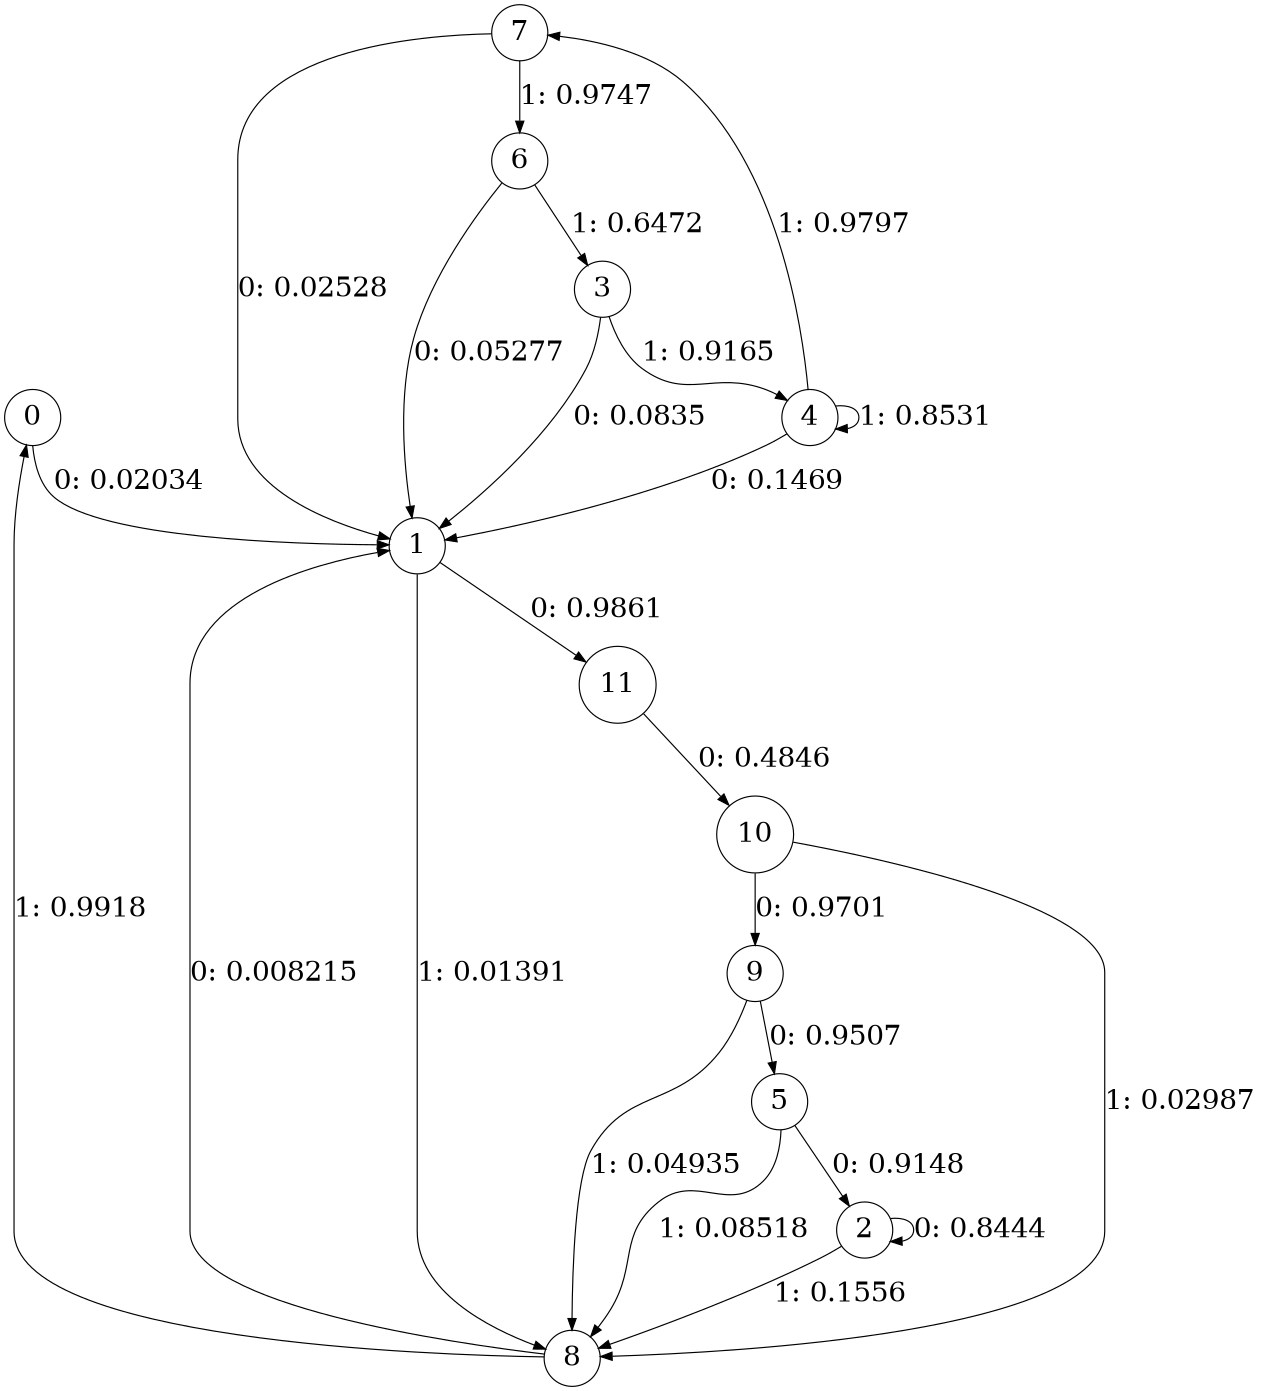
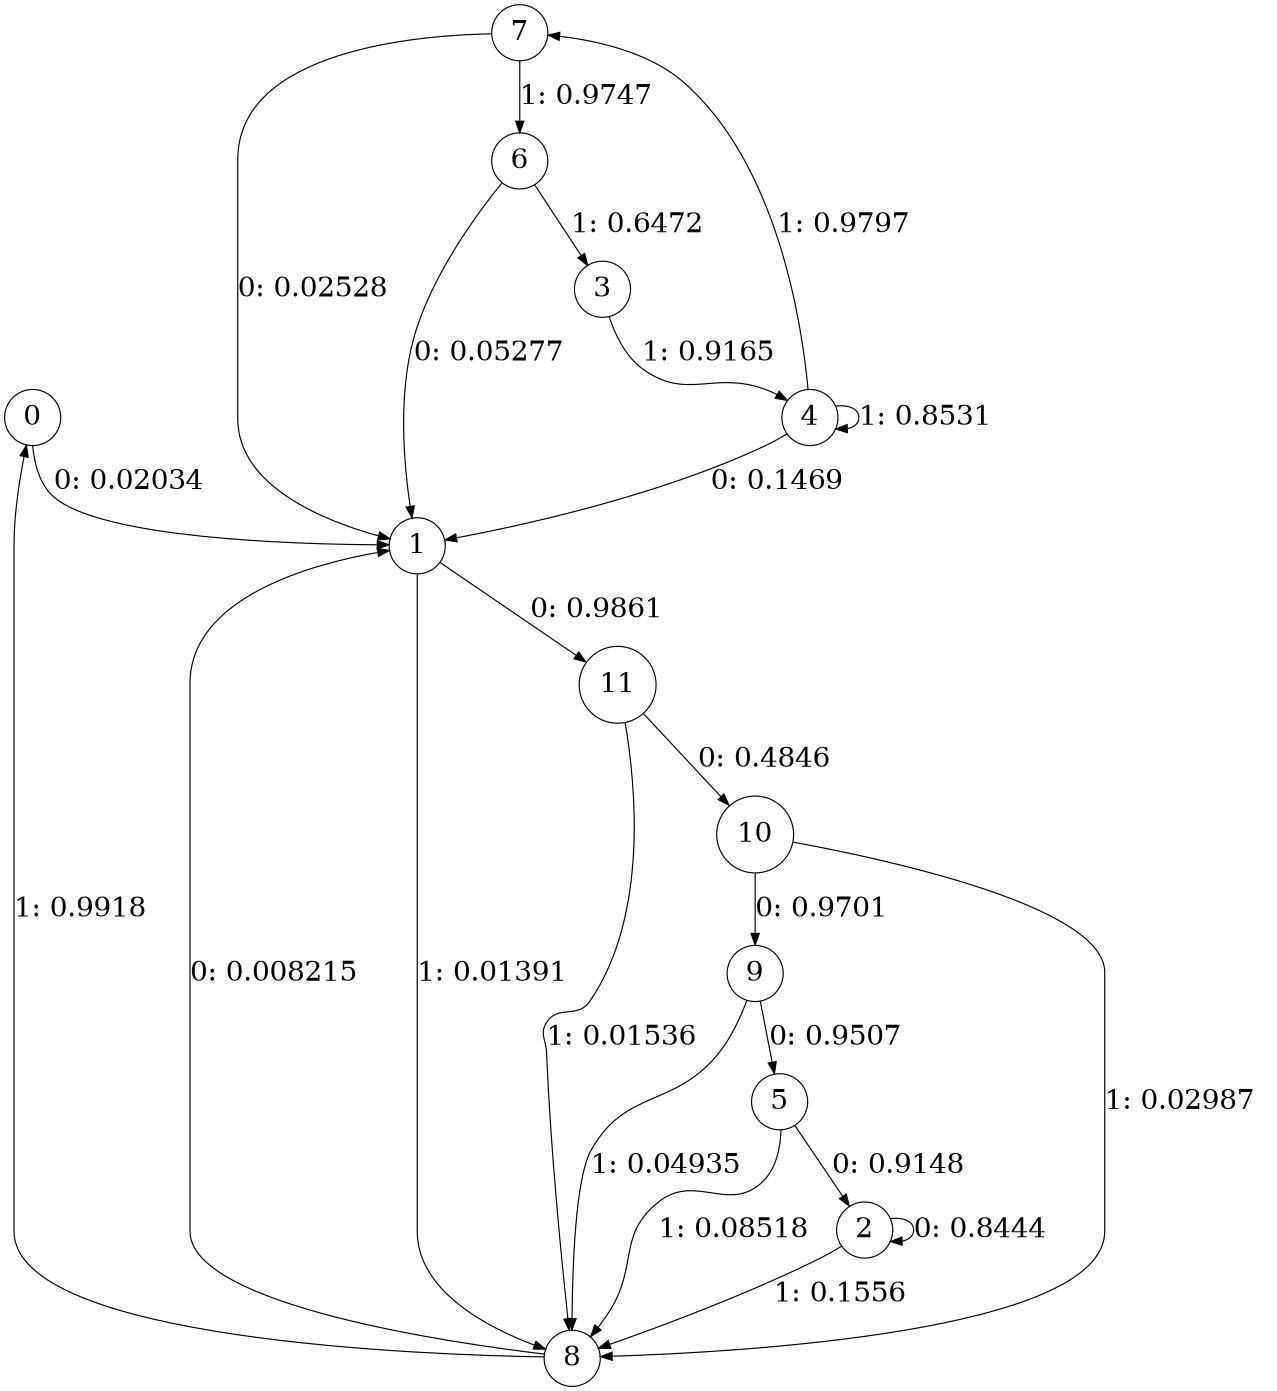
(543, 431) -> none
none -> (563, 1012)
